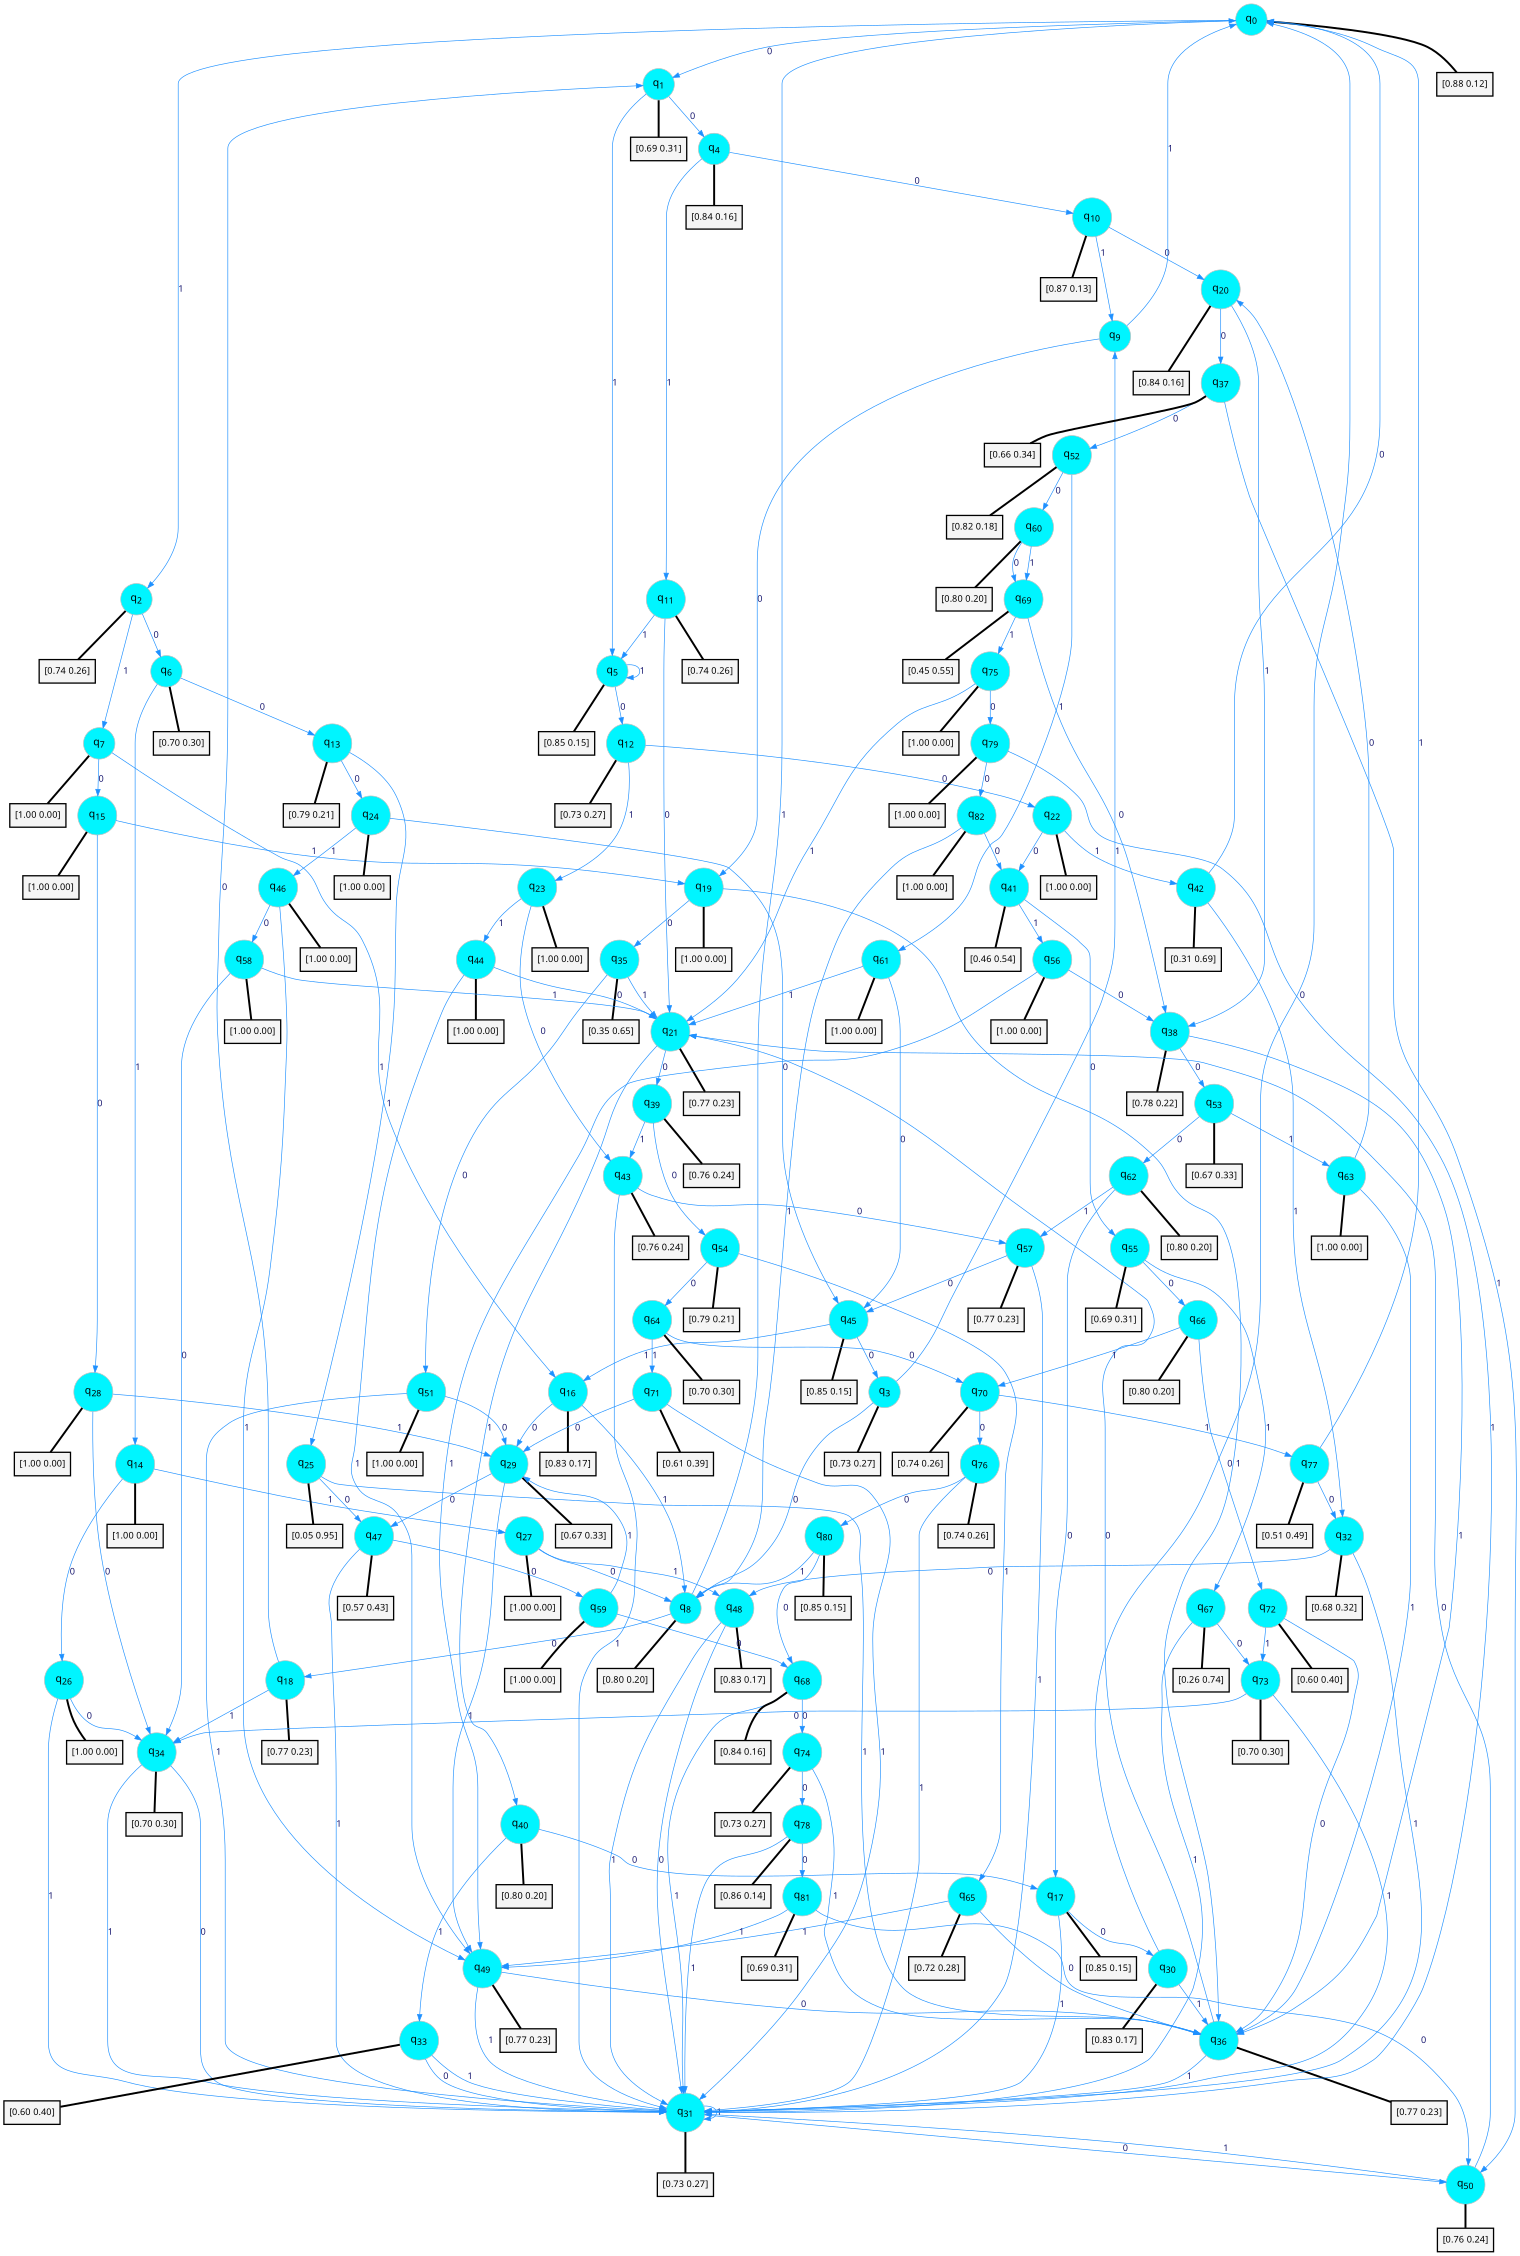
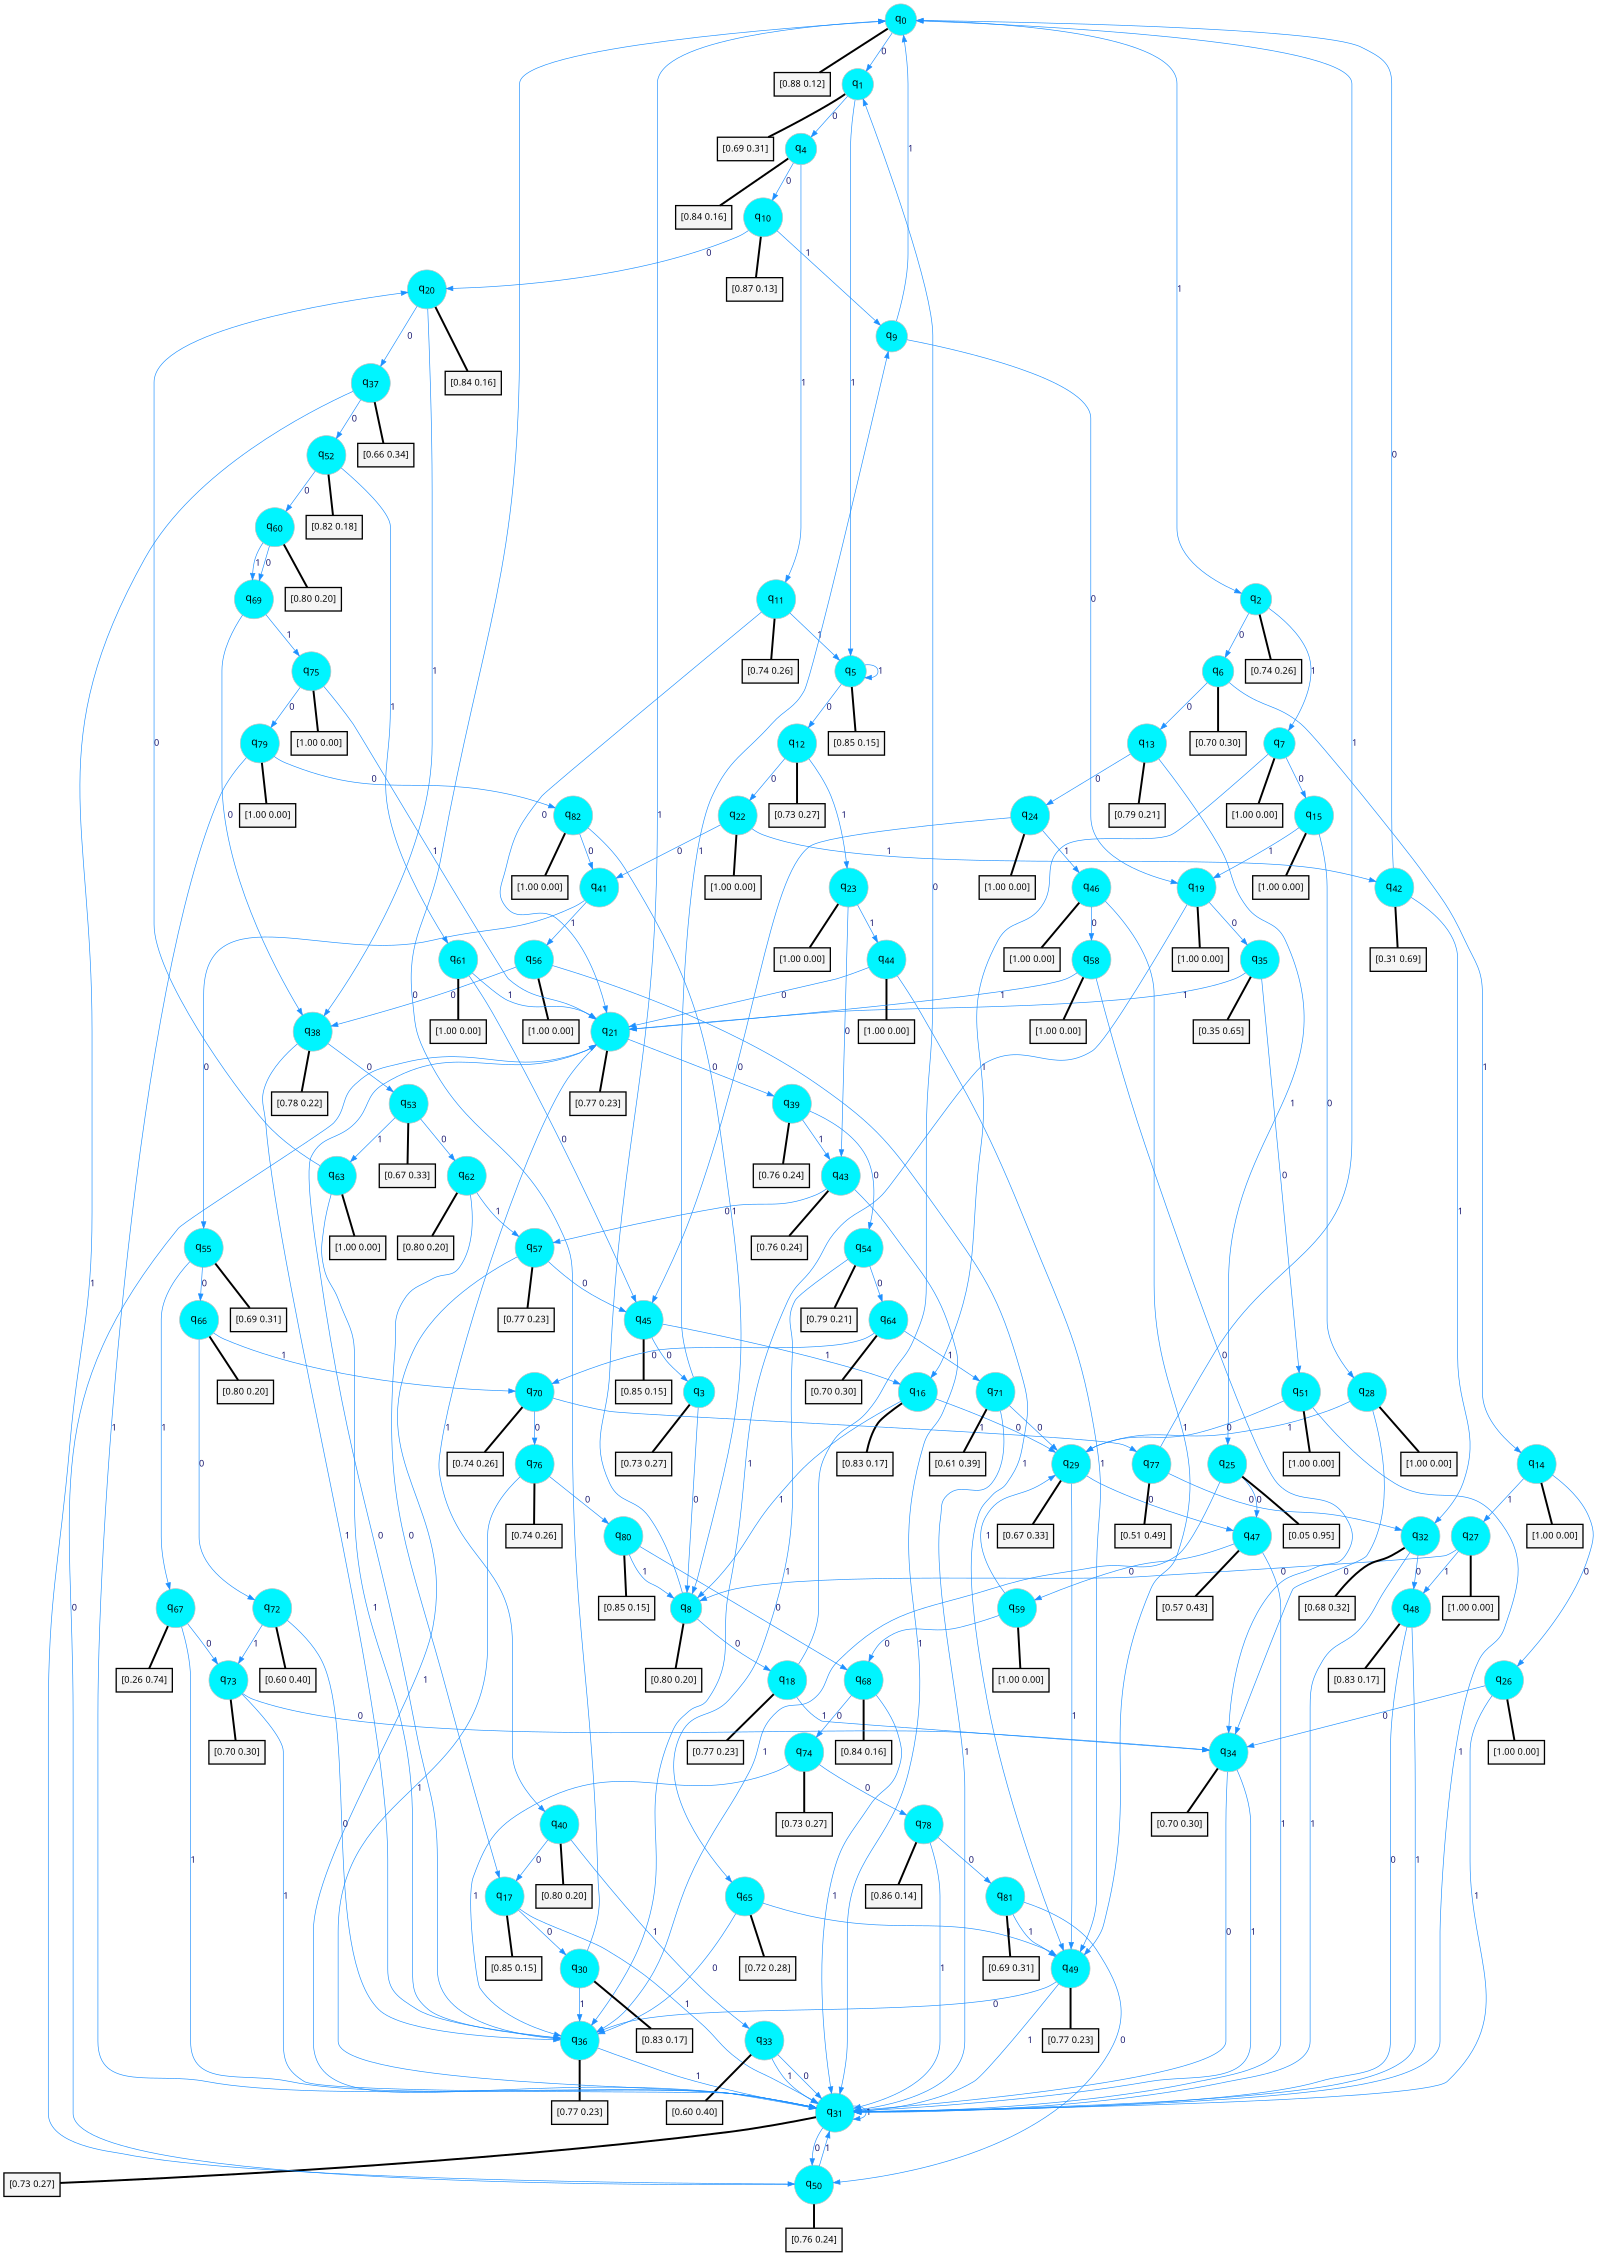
(931, 671) -> none
(993, 960) -> none
